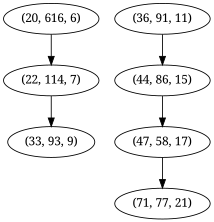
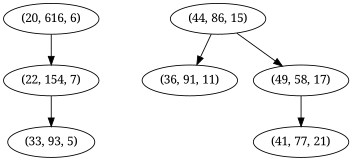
(162, 45) -> (206, 46)
(51, 80) -> (51, 80)
(51, 142) -> (51, 142)
(162, 142) -> (301, 80)
(162, 204) -> (301, 142)
